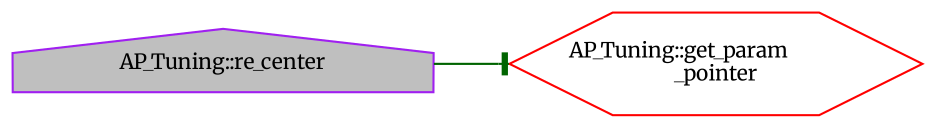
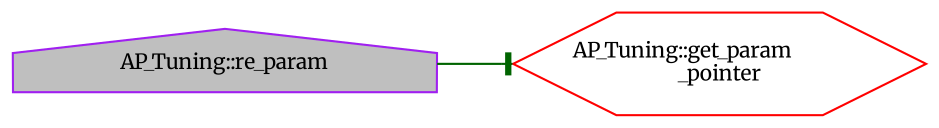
(223, 64) -> (225, 64)
